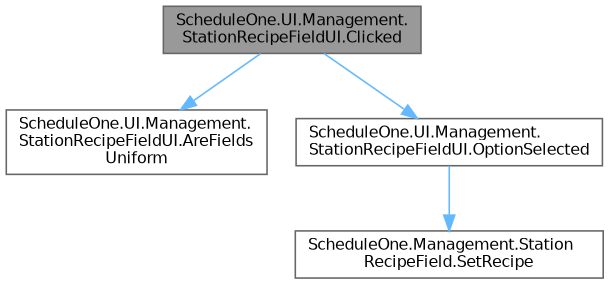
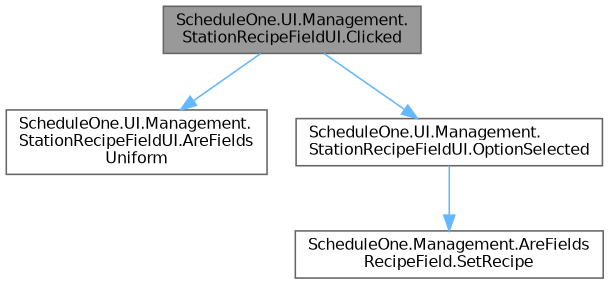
(449, 254) -> (449, 254)
